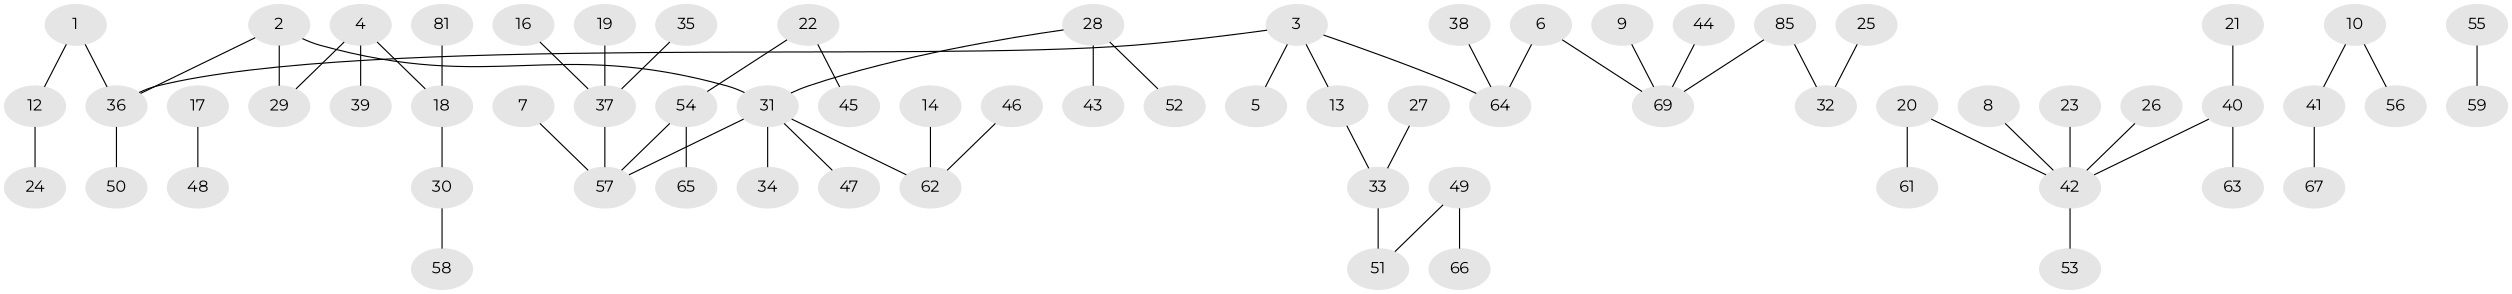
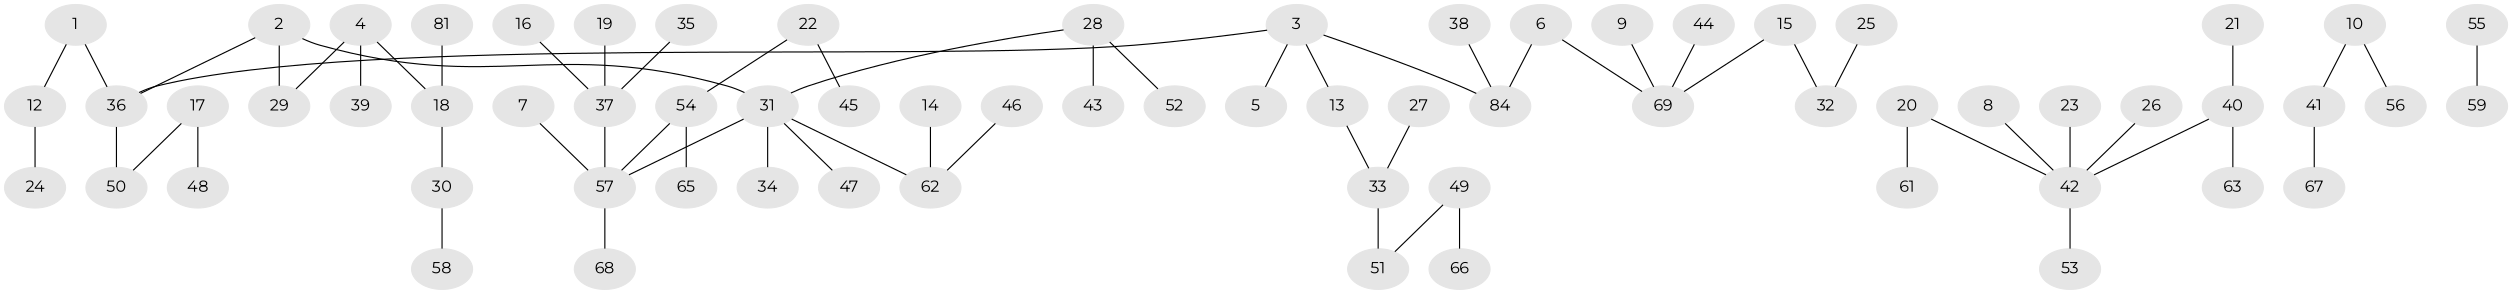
(1785, 25) -> (1785, 25)
(1500, 106) -> (1500, 106)
none -> (157, 147)
none -> (605, 269)
